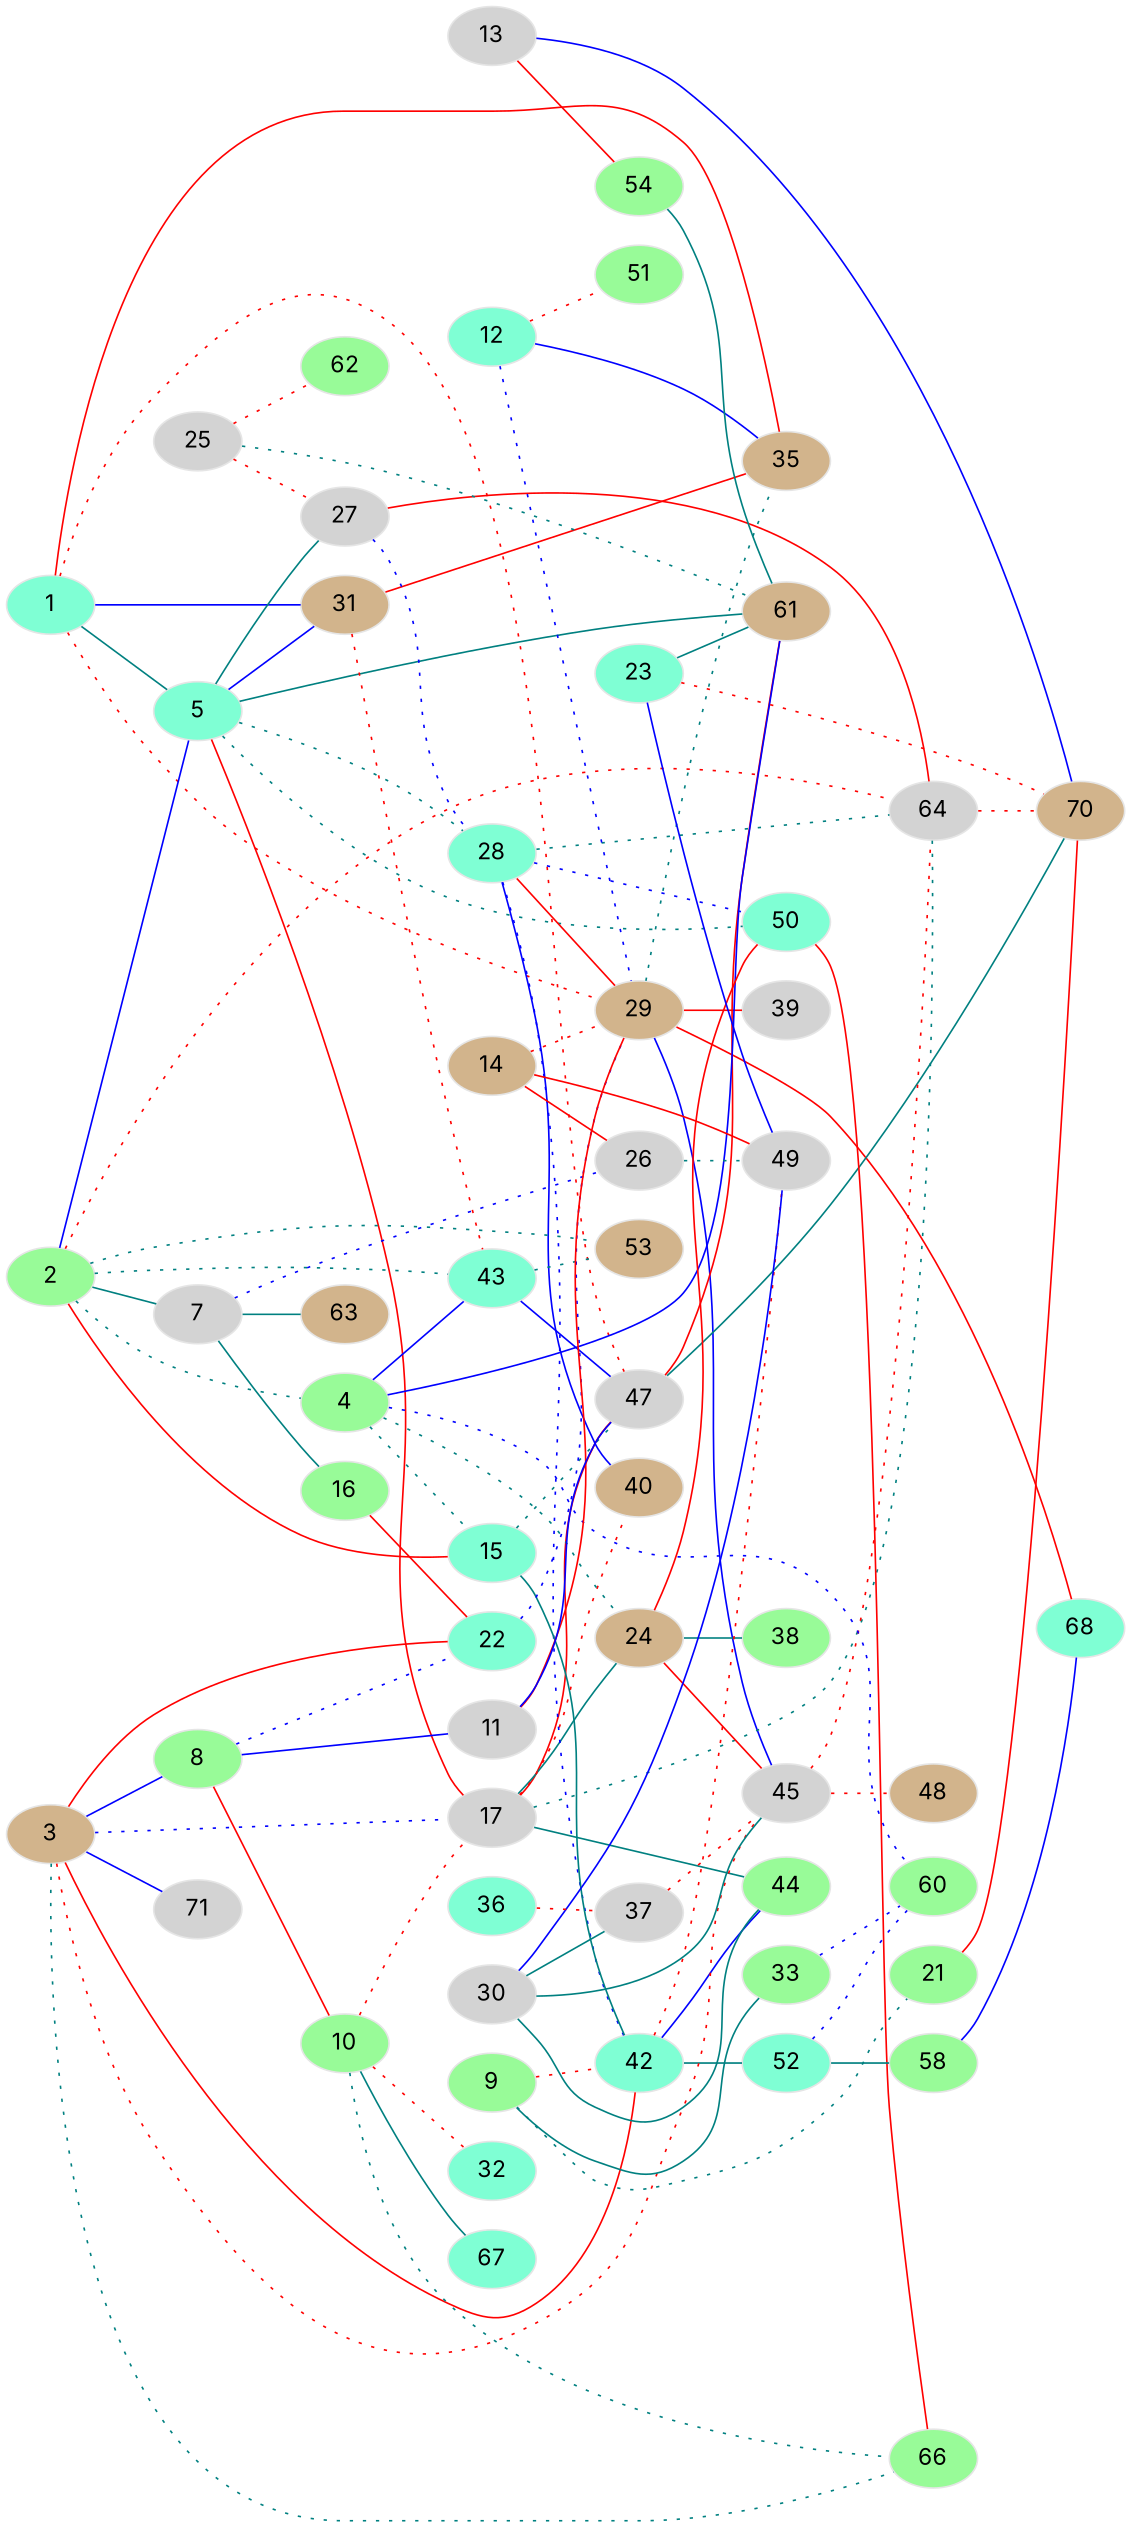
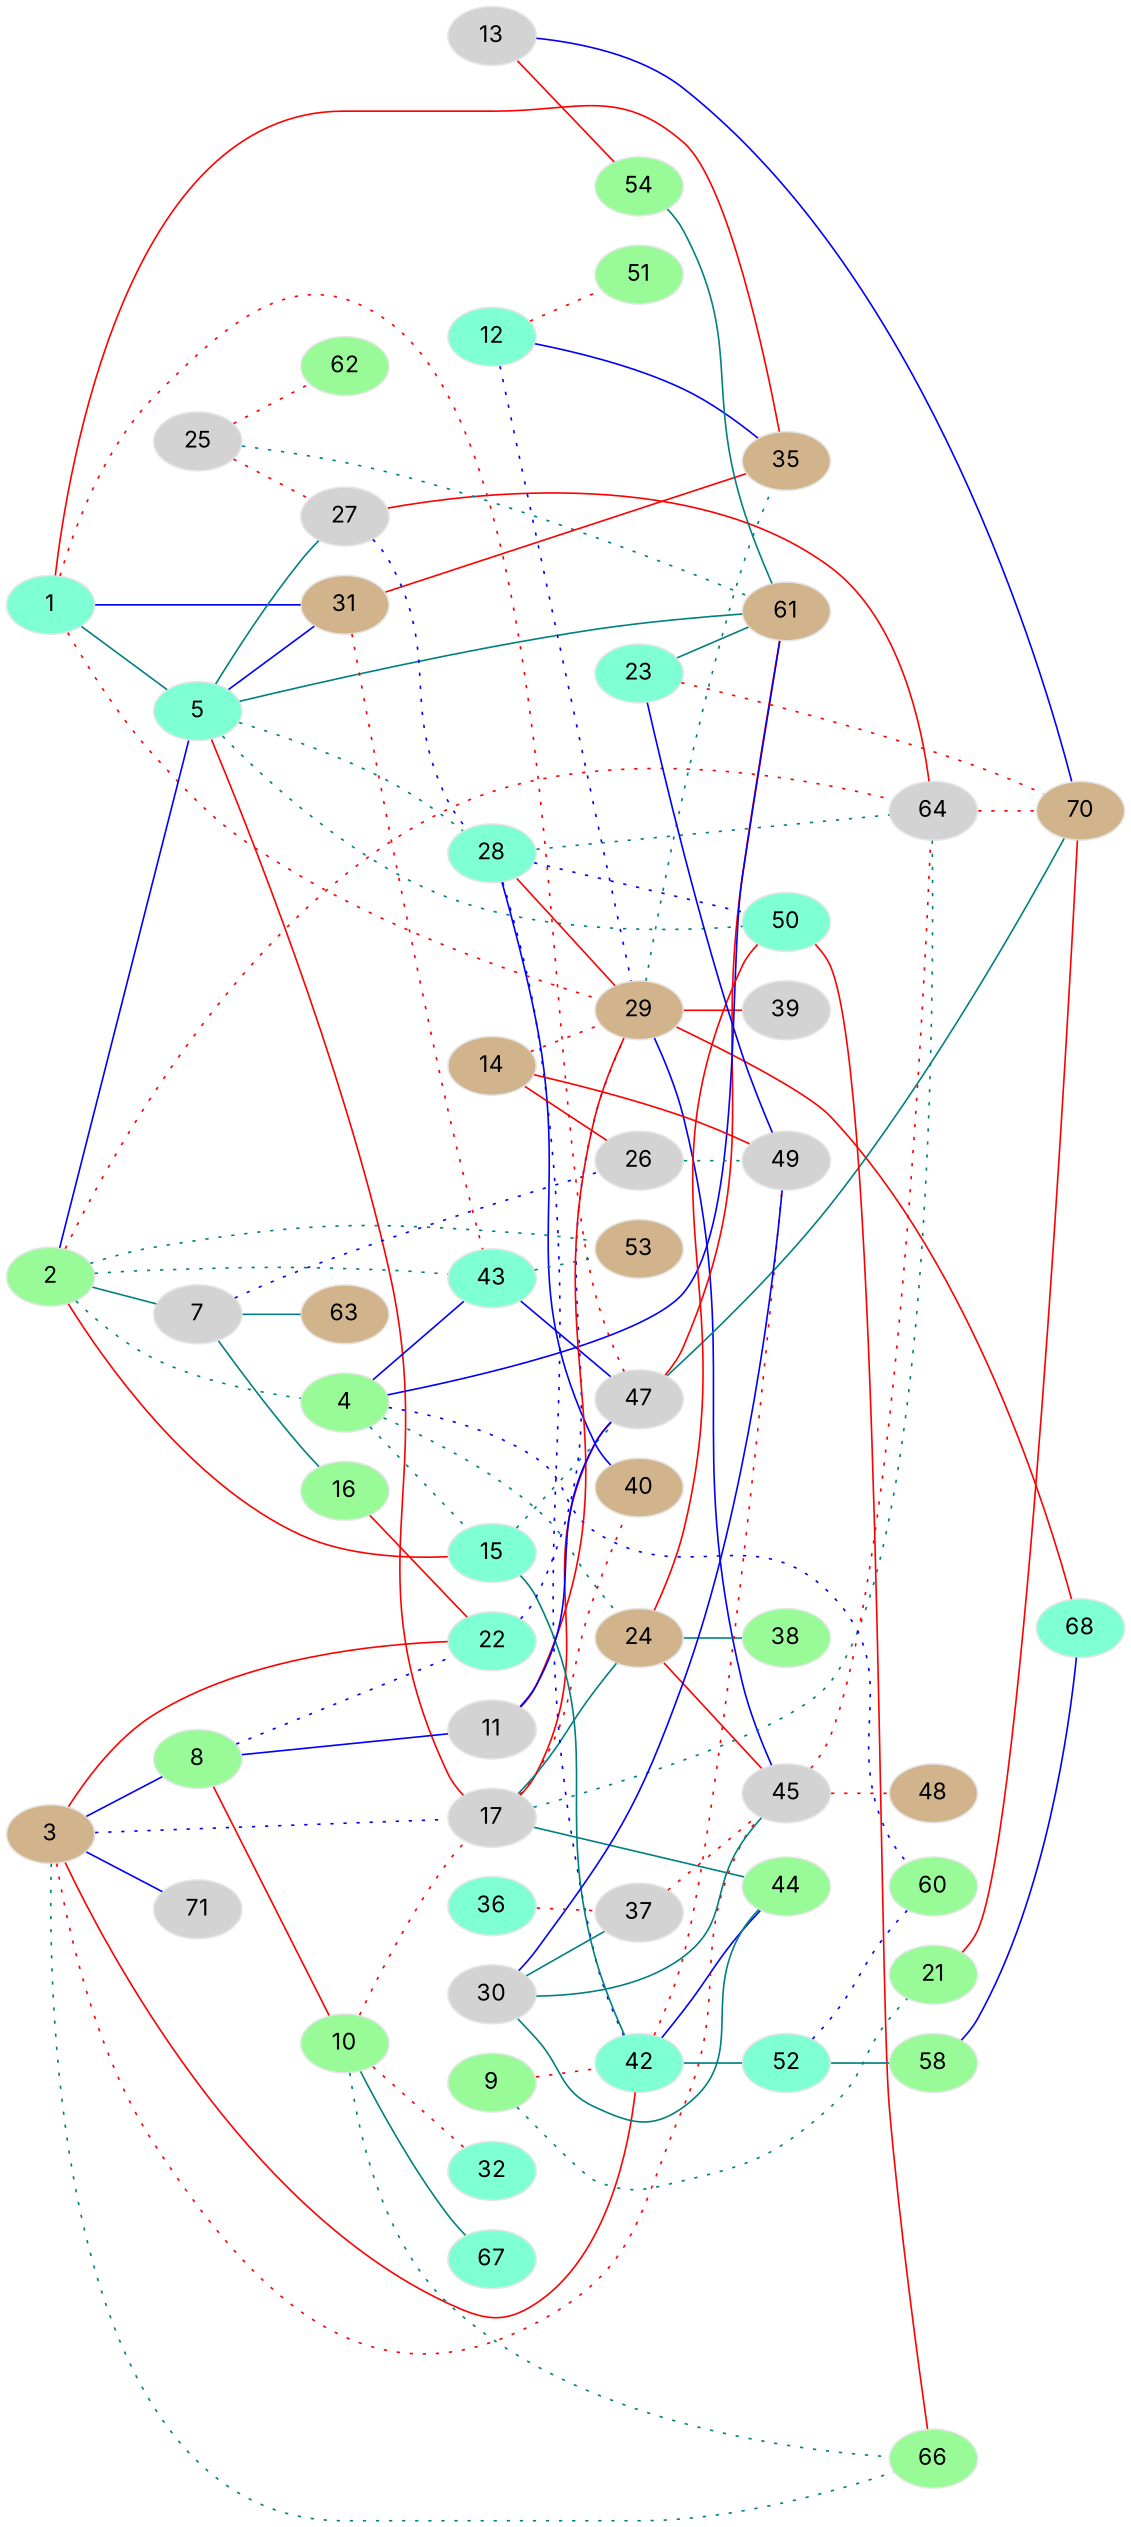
(786, 1975) -> none
